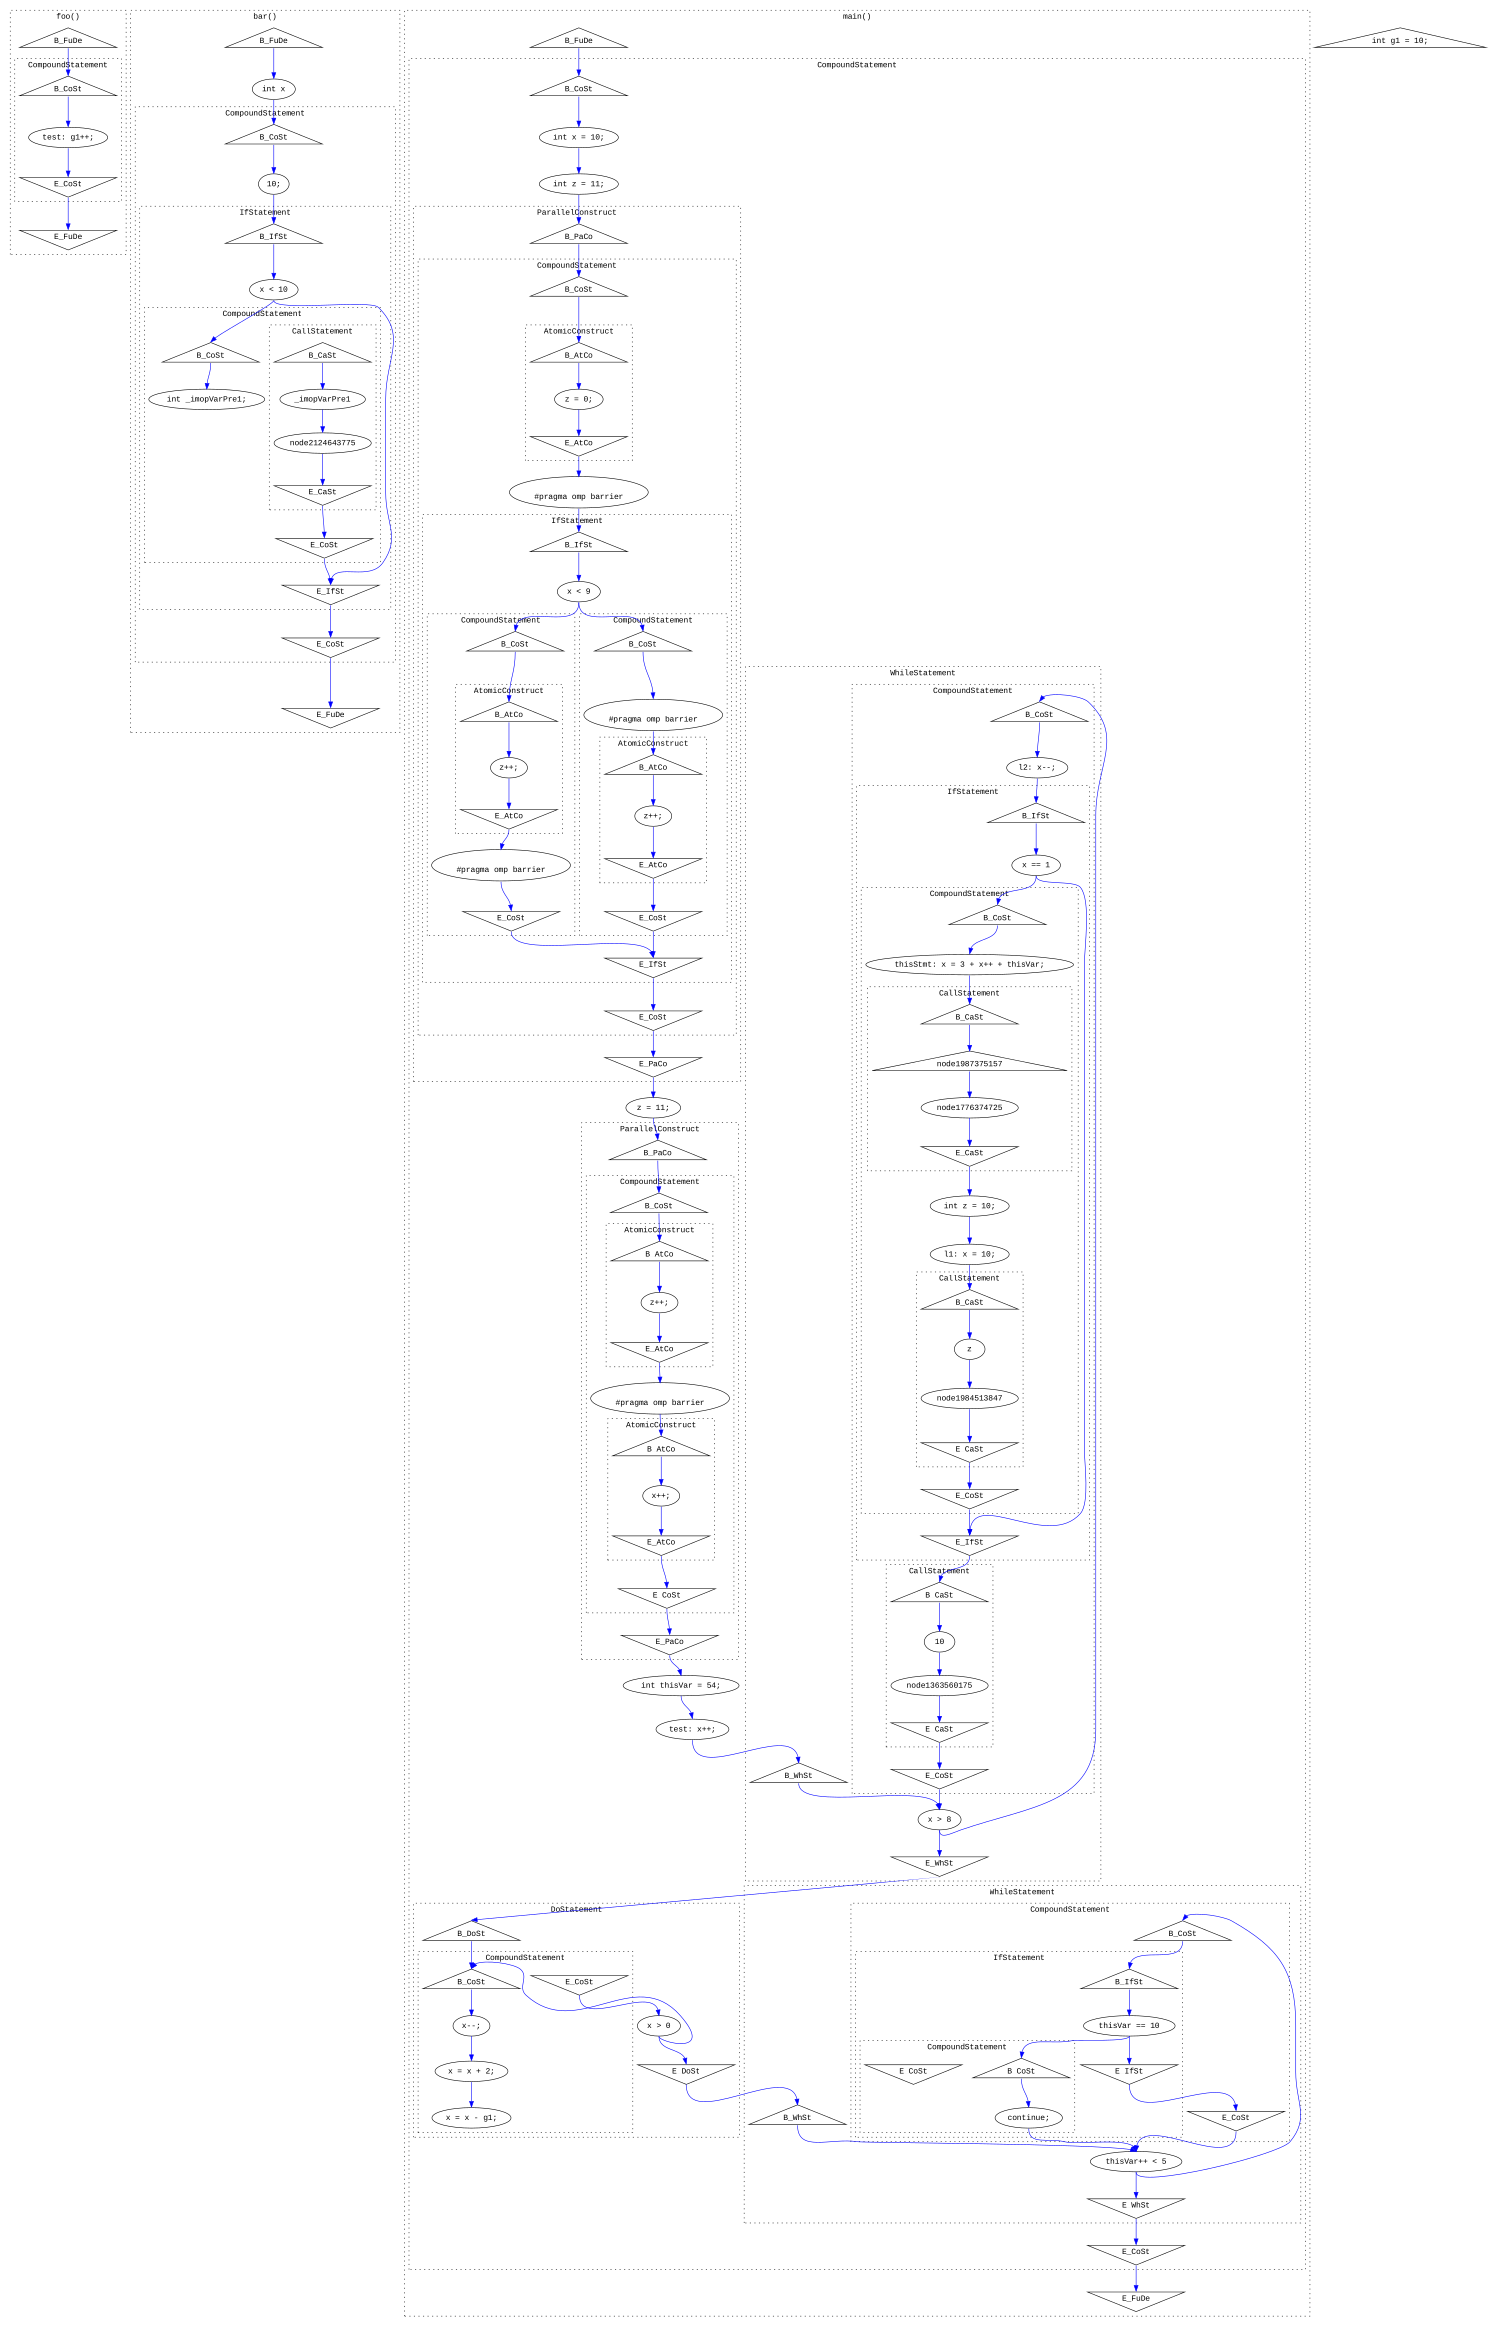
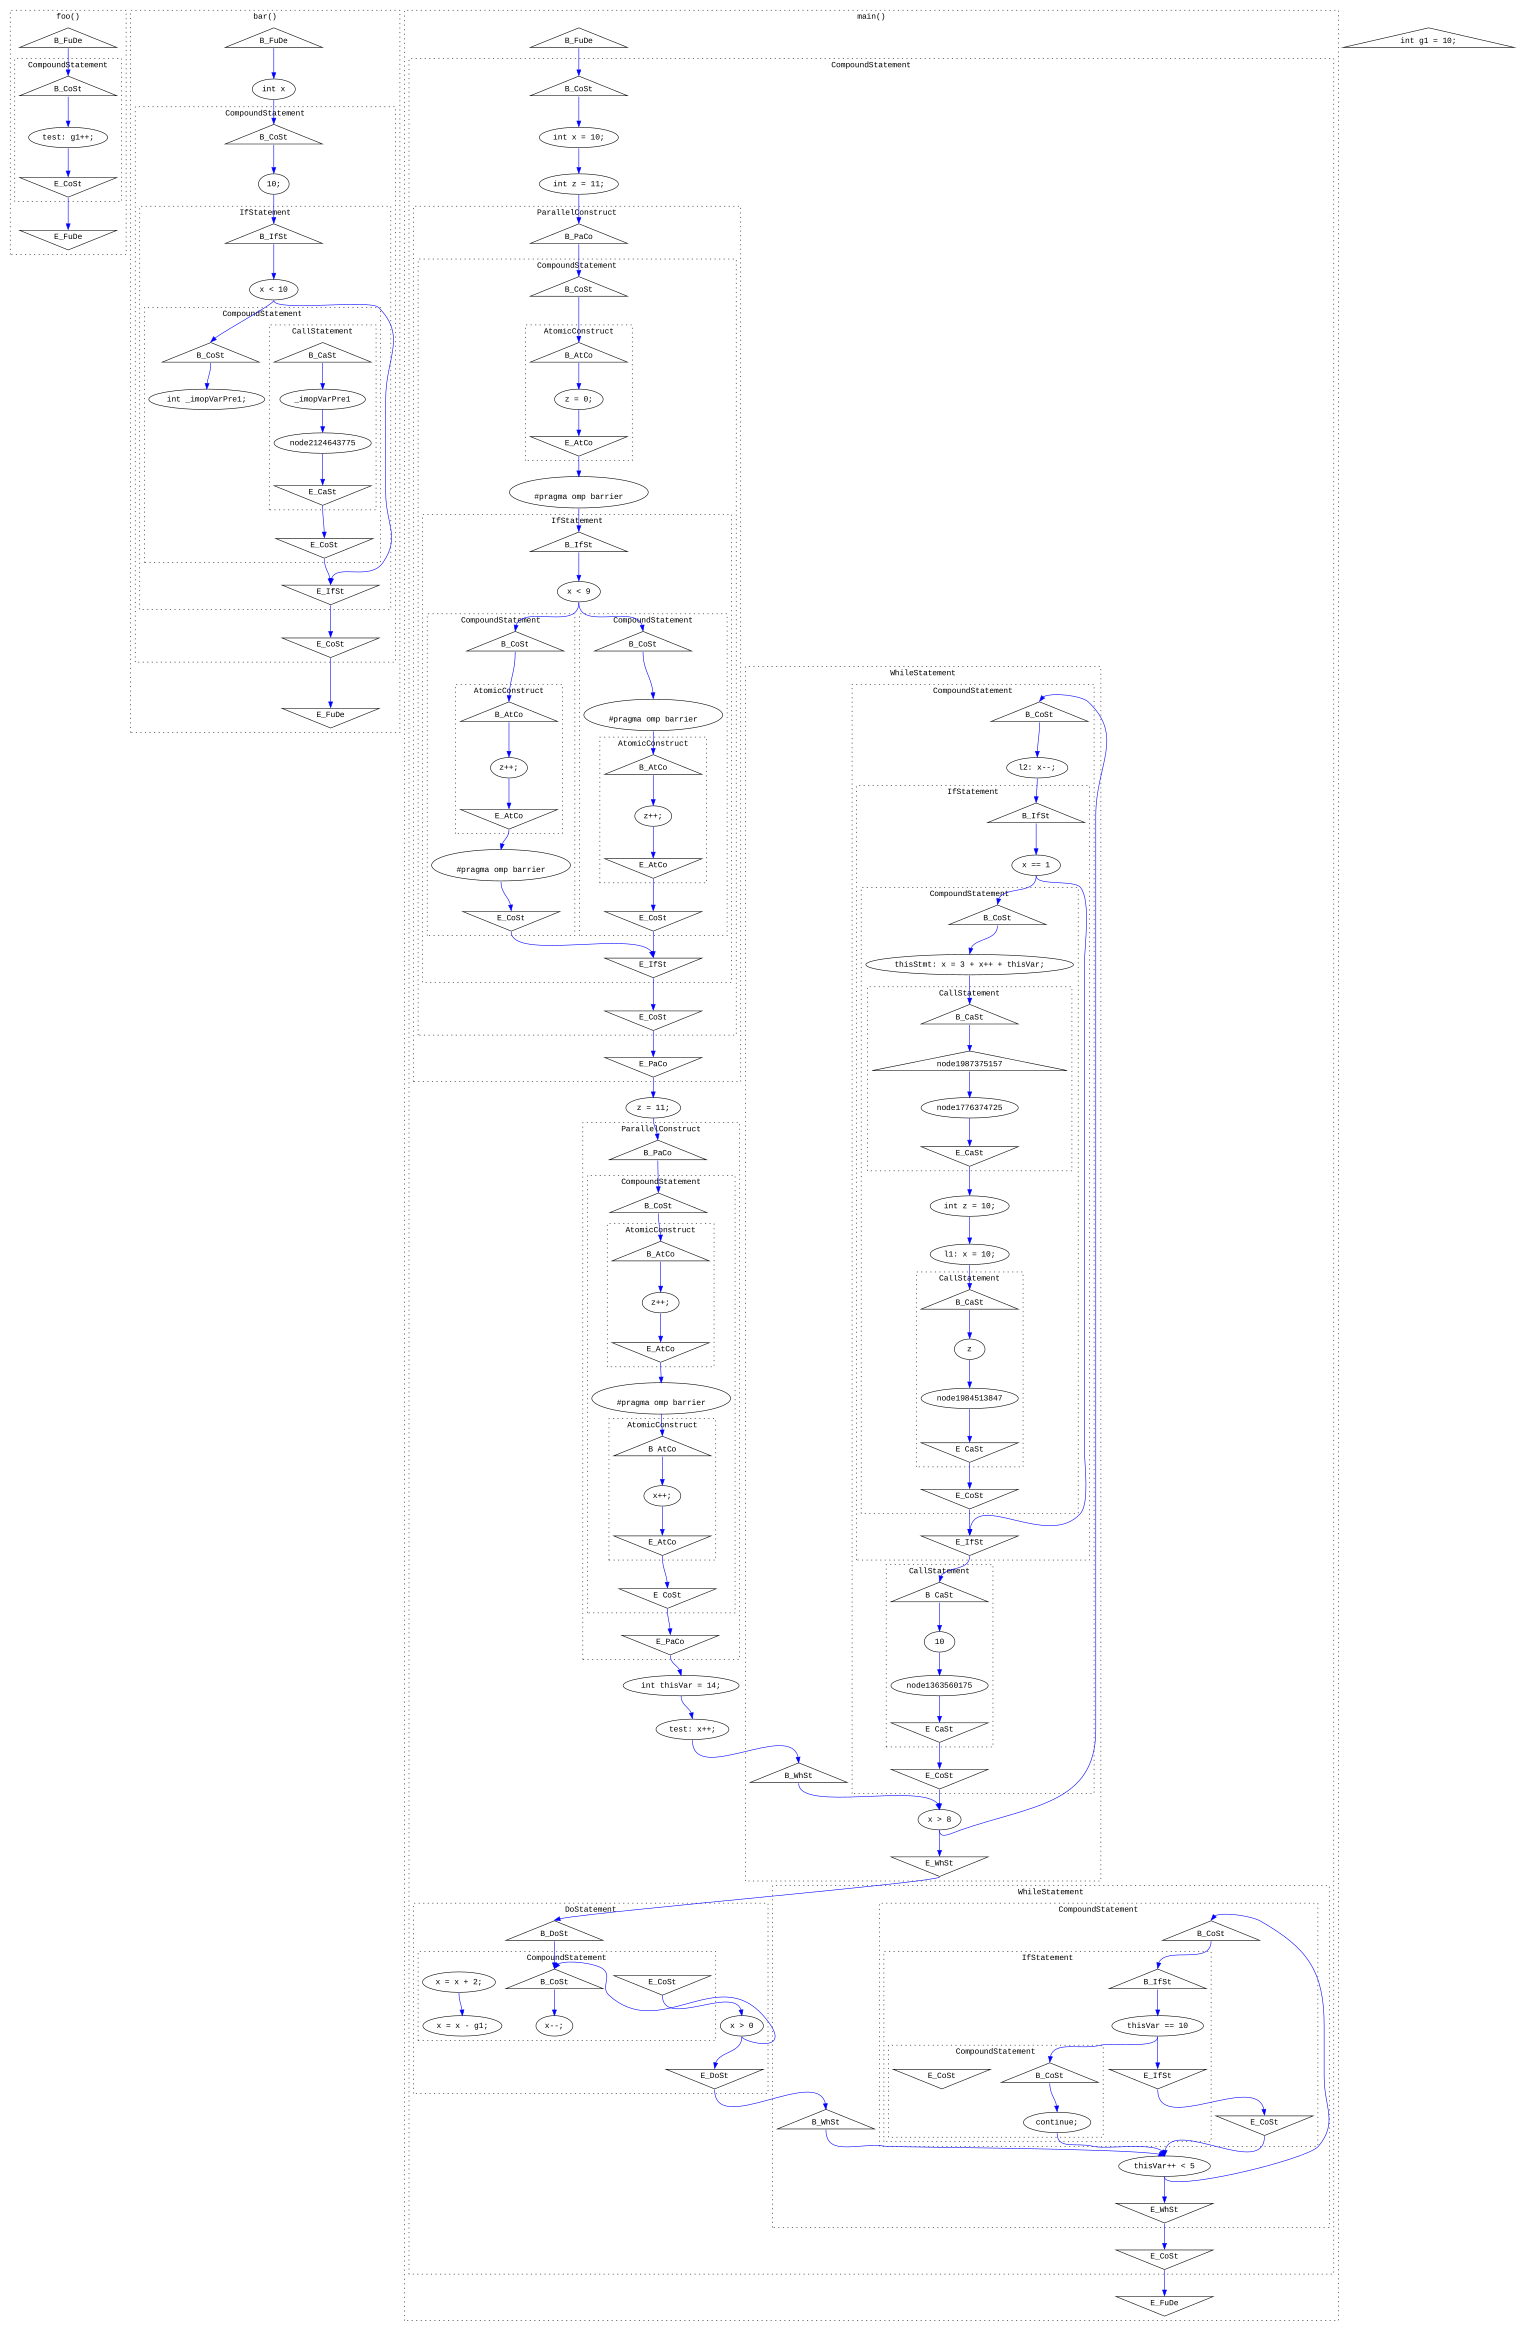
(681, 1686) -> (681, 1686)
(471, 2045) -> none
